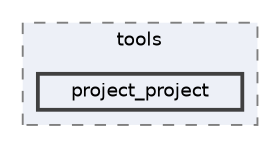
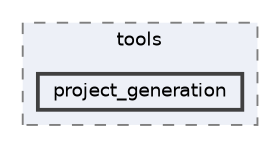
(140, 92) -> (140, 92)
